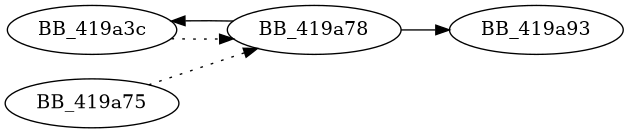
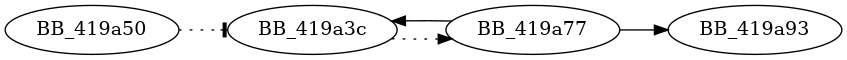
none -> (92, 30)
(314, 30) -> (533, 30)
(92, 103) -> none
